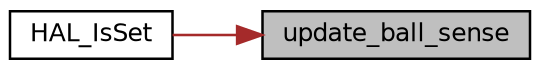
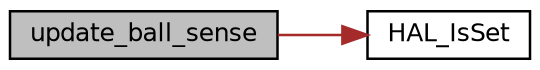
(205, 35) -> (310, 35)
